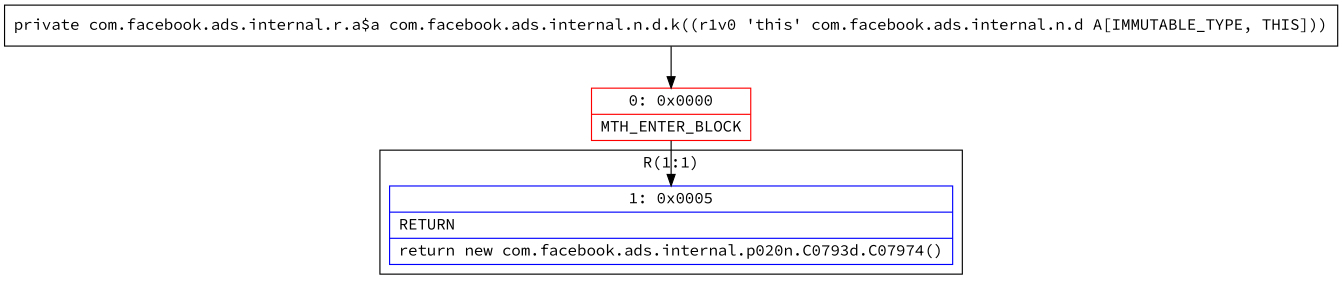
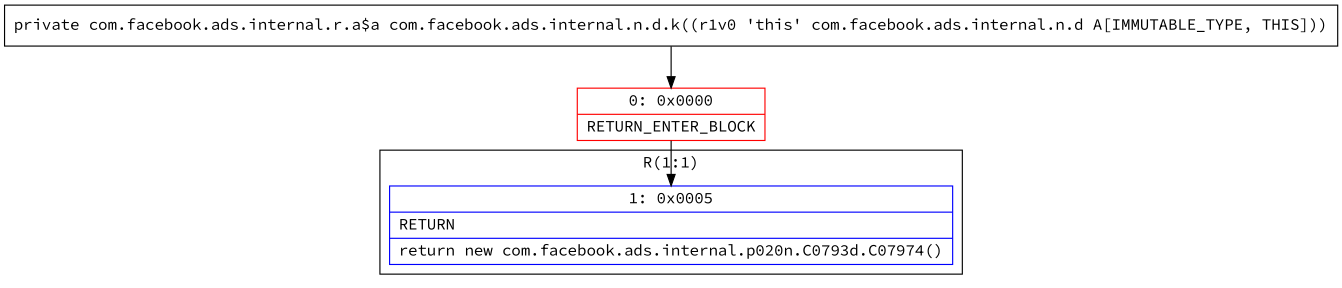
(671, 127) -> (671, 127)
